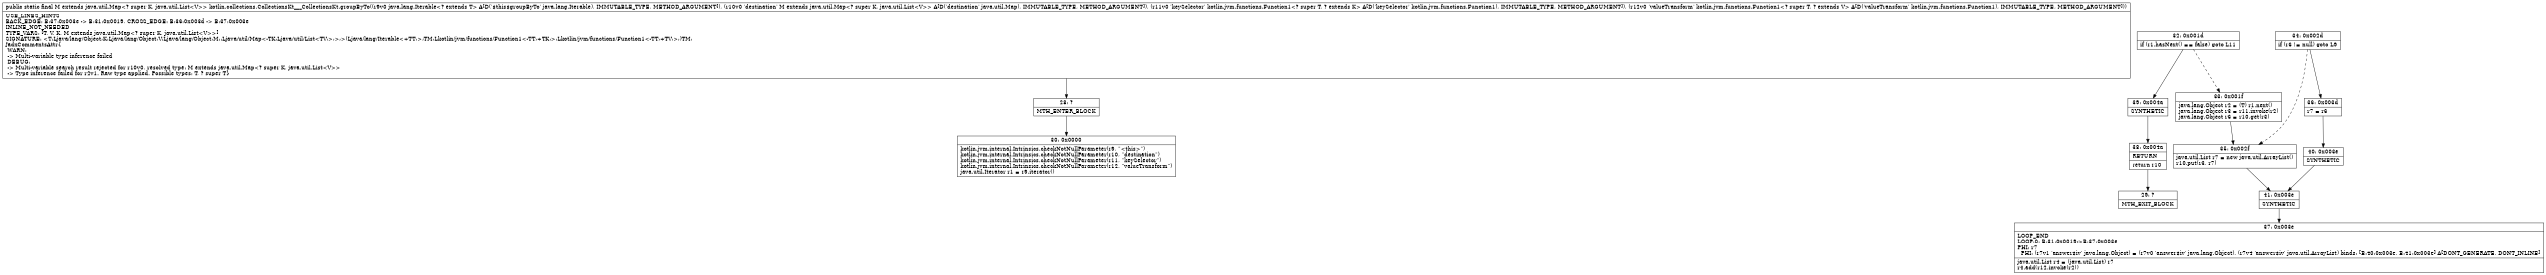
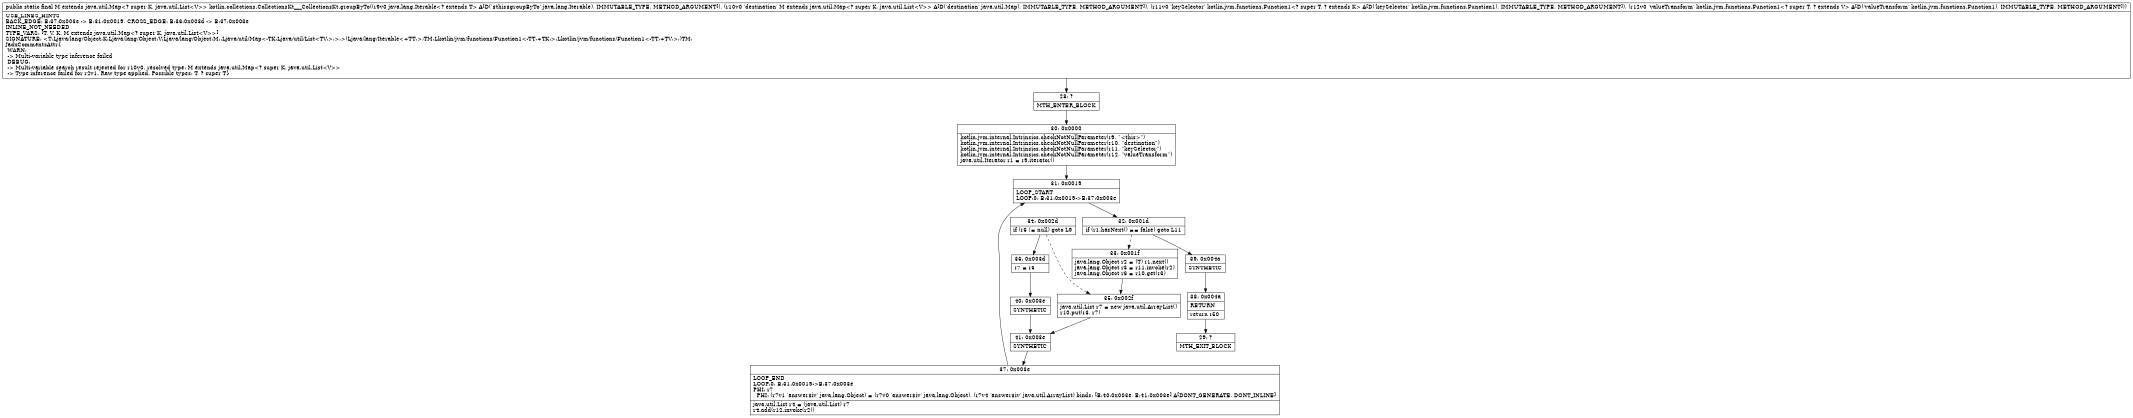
(2147, 165) -> (1205, 315)
none -> (1066, 191)
